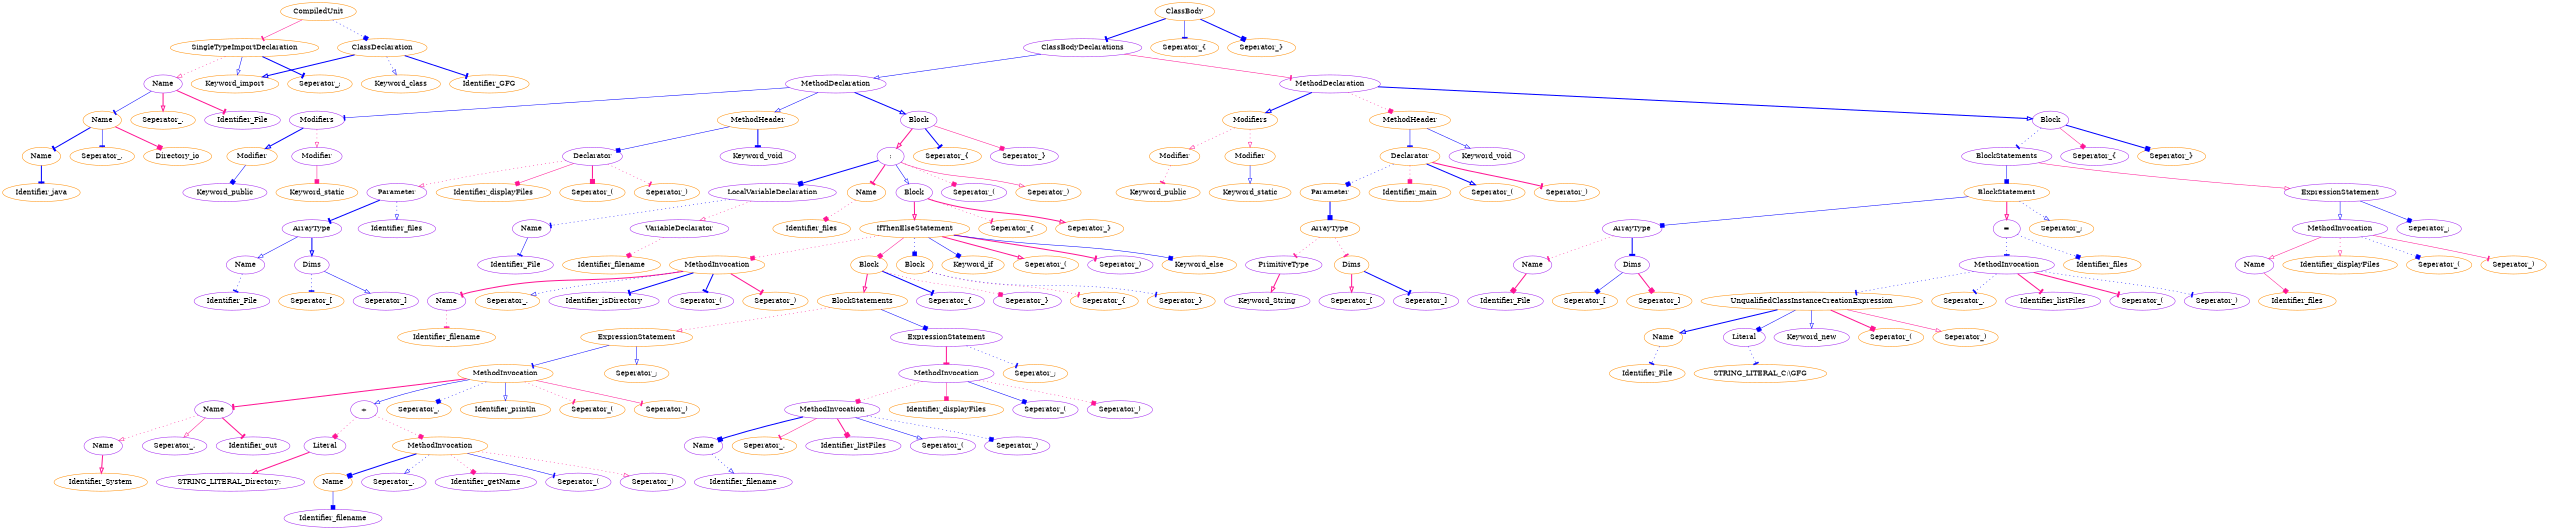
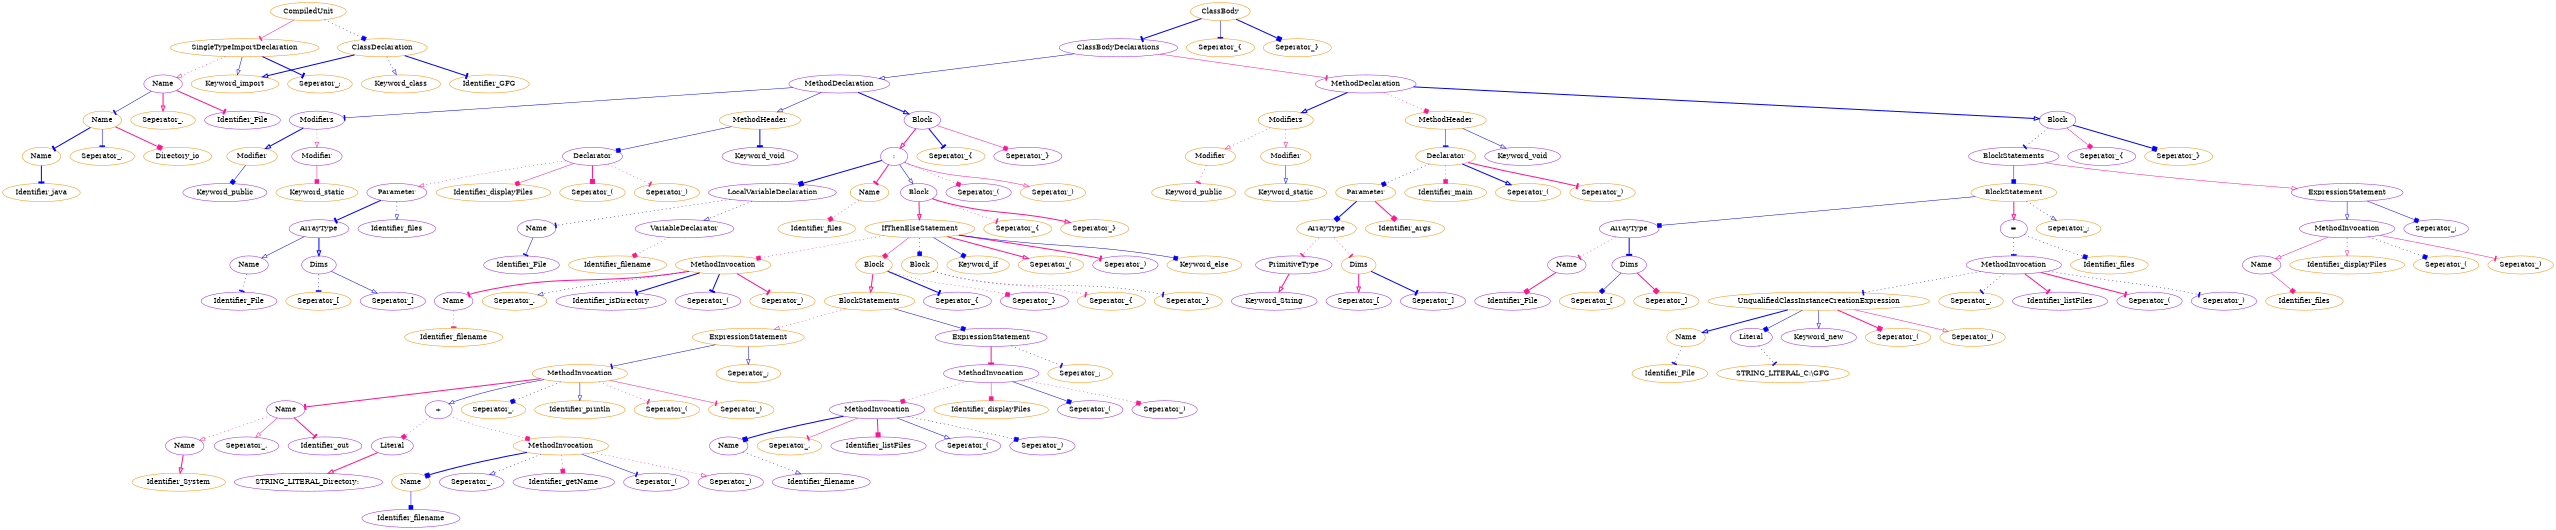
(728, 210) -> (730, 210)
none -> (1405, 229)
